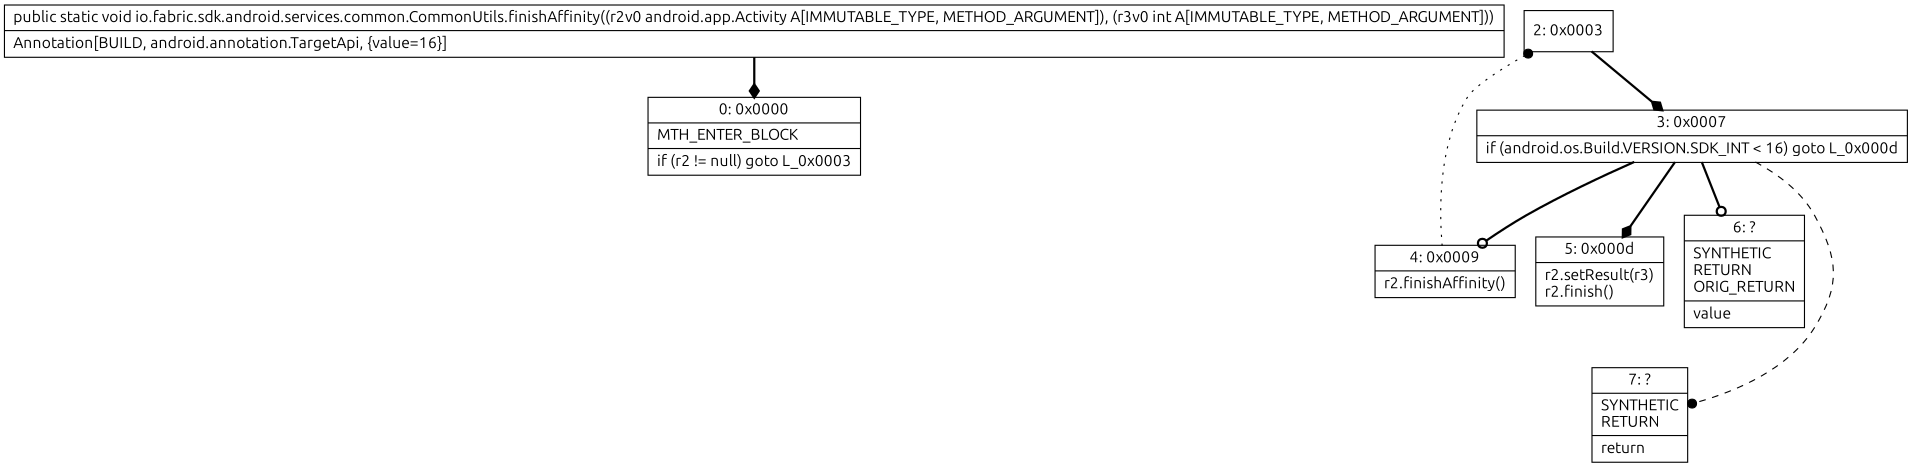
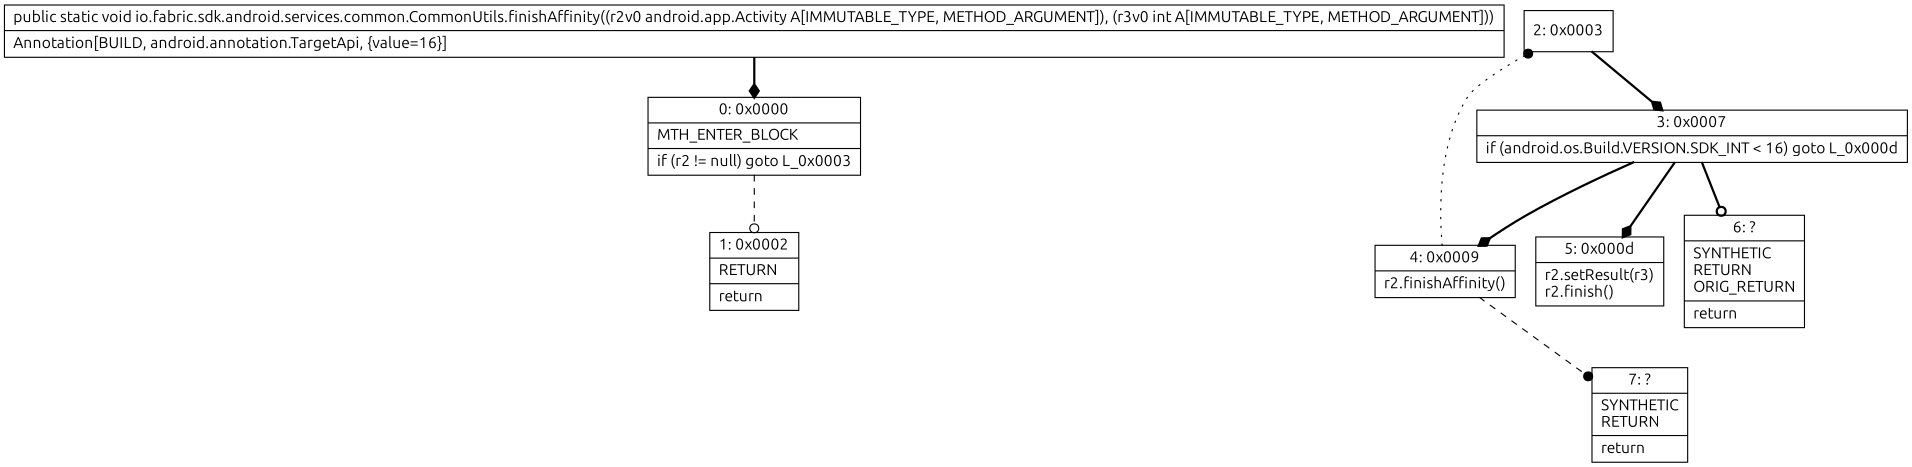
(1559, 198) -> (1559, 198)
none -> (754, 271)
(1828, 302) -> (1532, 335)
(1712, 314) -> (1715, 314)
